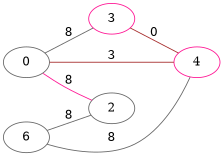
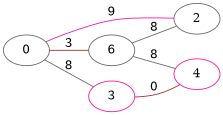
(112, 62) -> (69, 50)
(69, 81) -> (112, 12)
